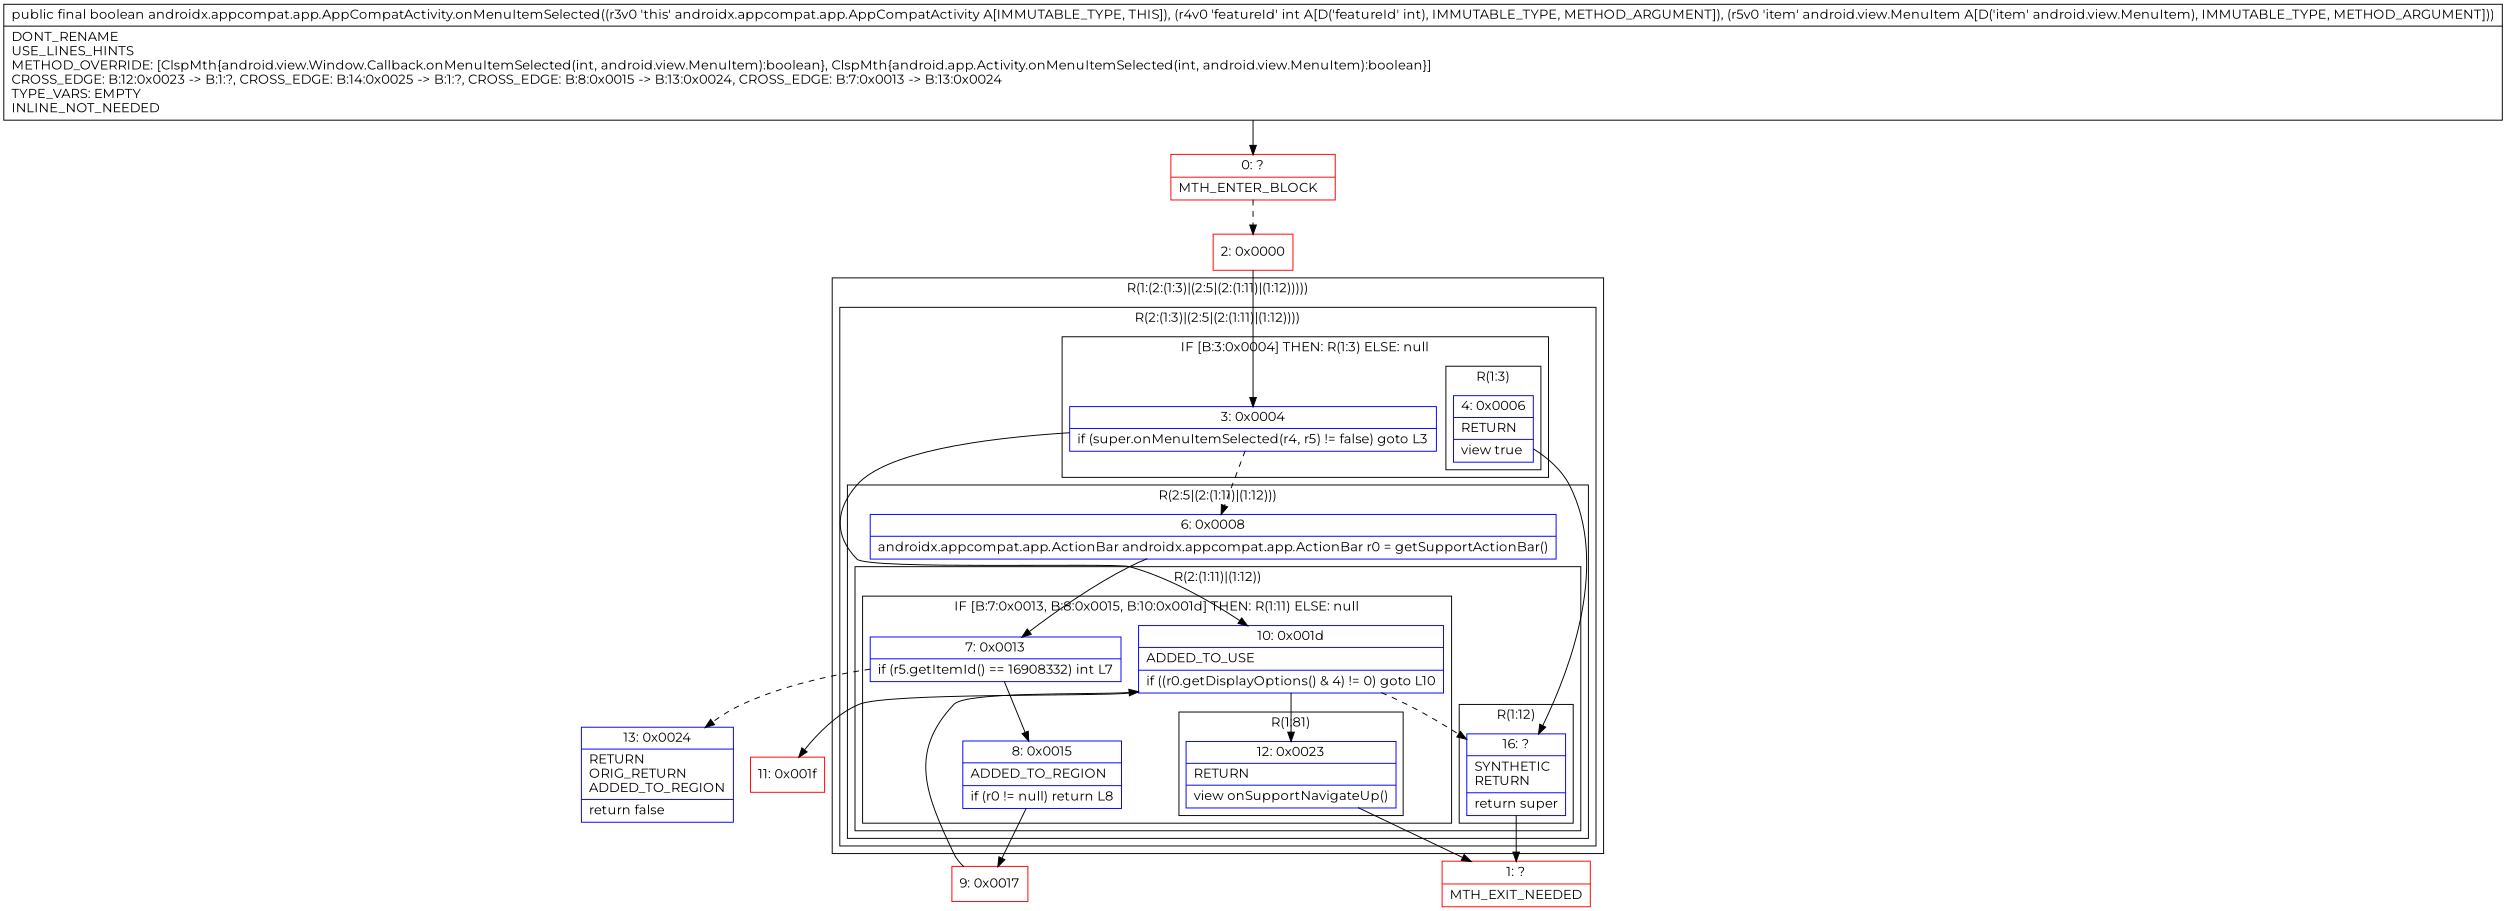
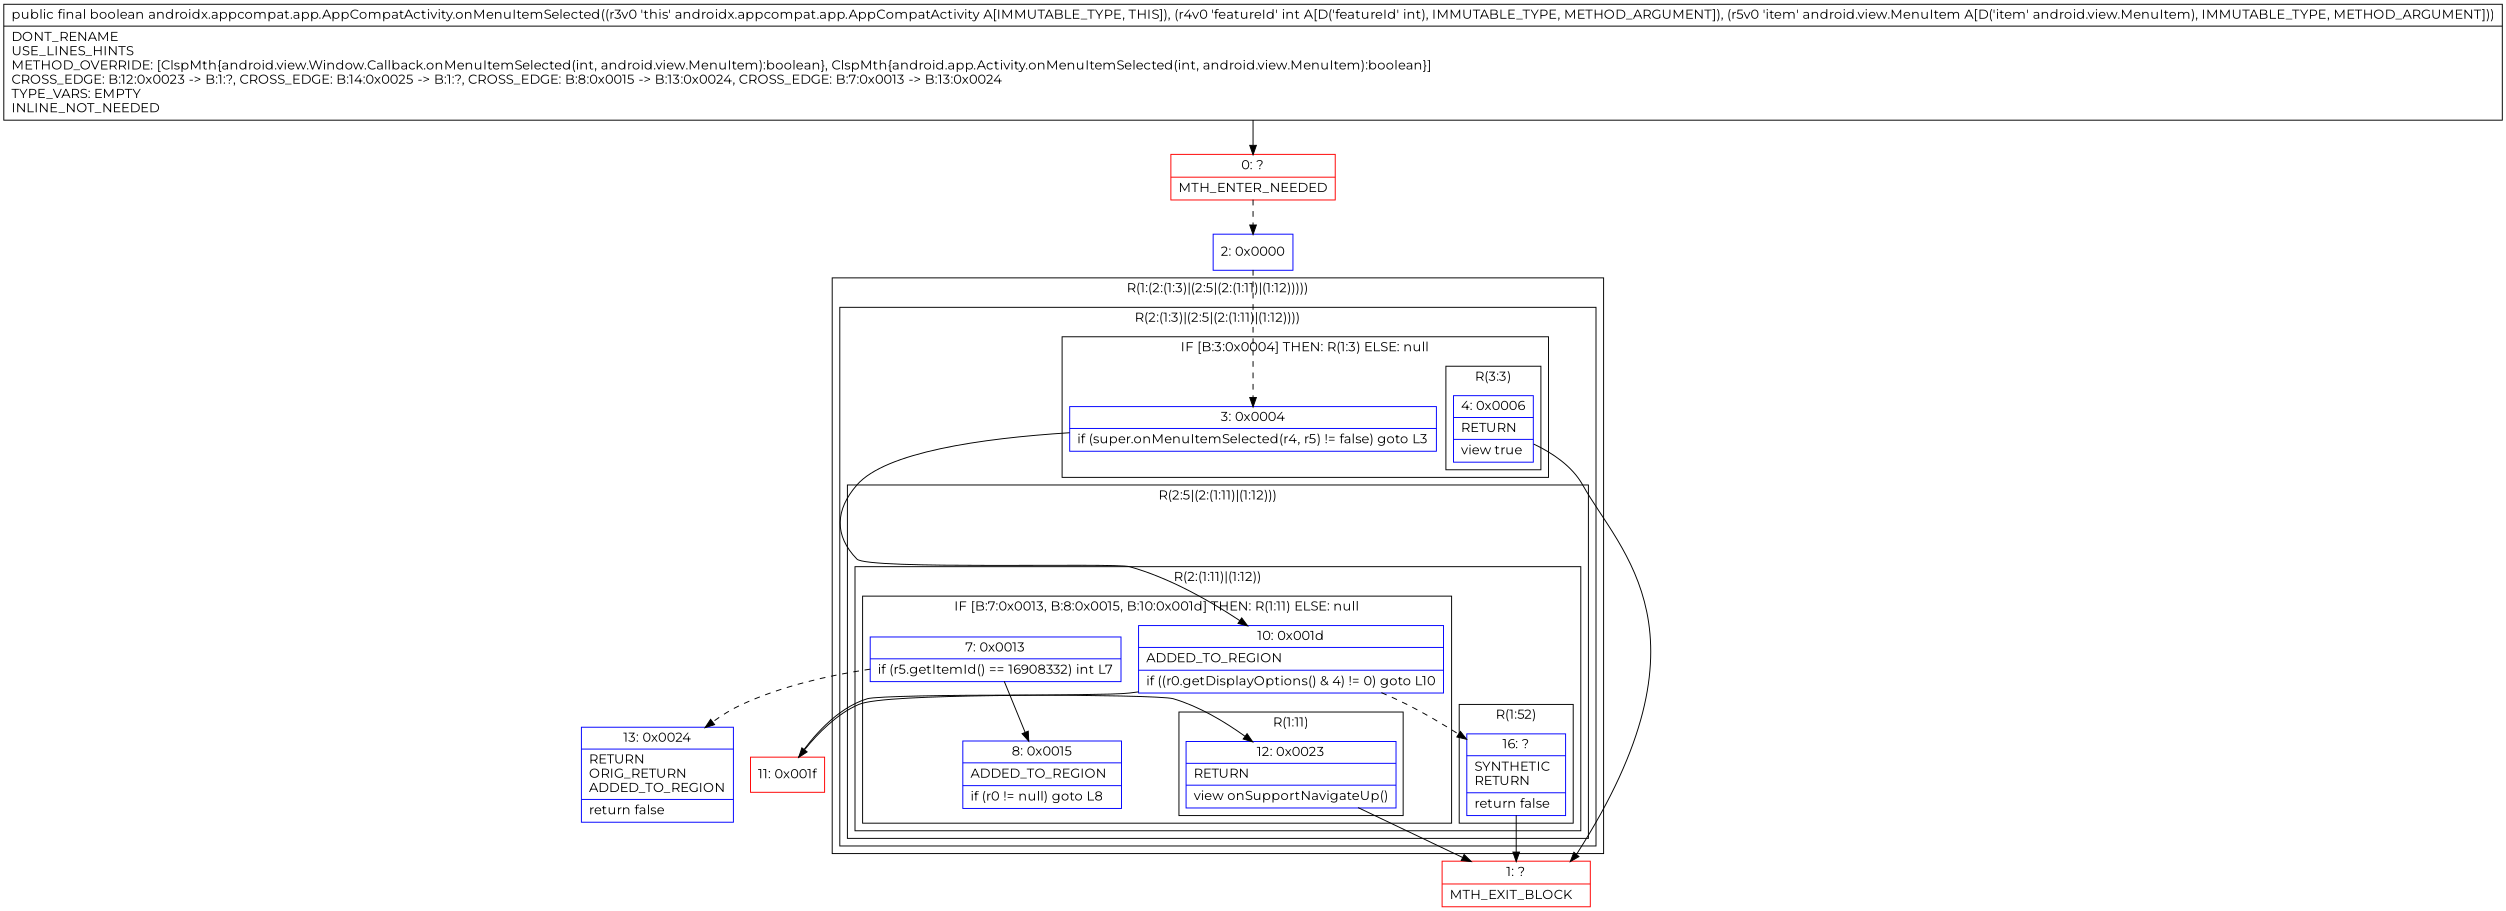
(1248, 188) -> (1253, 188)
(1253, 252) -> (1253, 252)
(1253, 330) -> (1253, 330)
(1493, 377) -> (1493, 377)
(1582, 522) -> (1649, 637)
(1213, 537) -> none
(1201, 658) -> (1215, 658)
(1516, 715) -> (1516, 715)
(1291, 718) -> (1015, 695)
(1291, 723) -> (1291, 723)
(1042, 797) -> (1037, 797)
(1516, 804) -> (1512, 804)
(990, 884) -> none
(1516, 895) -> (1511, 895)
